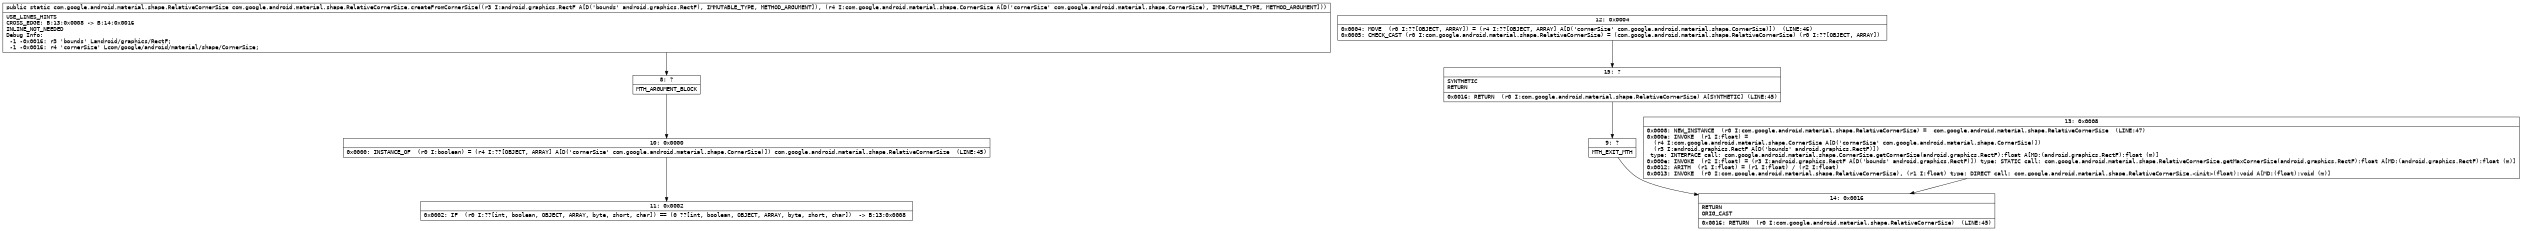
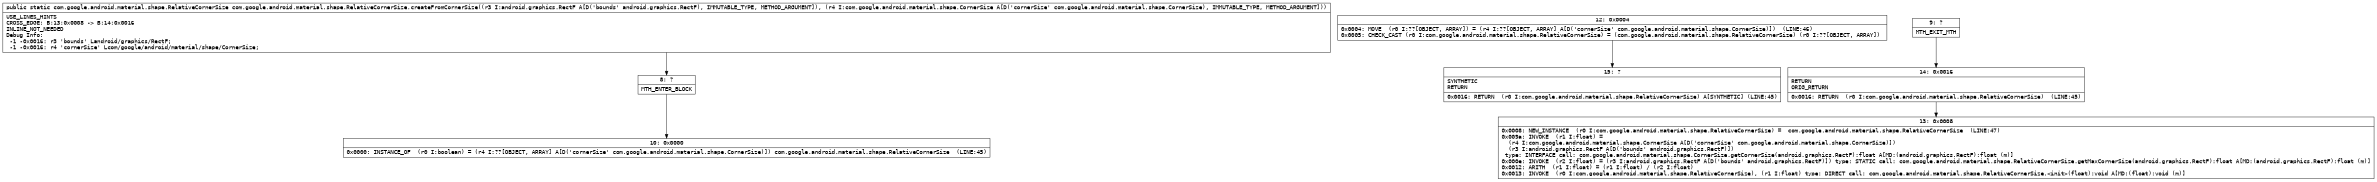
(667, 89) -> (667, 89)
(1612, 118) -> none
(1699, 137) -> (1554, 137)
(1940, 186) -> (1936, 107)
(667, 211) -> none
(1717, 214) -> (1810, 88)
